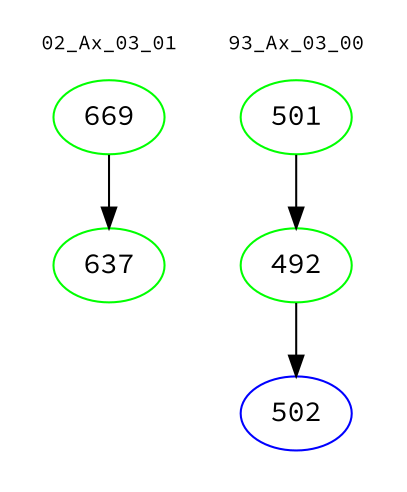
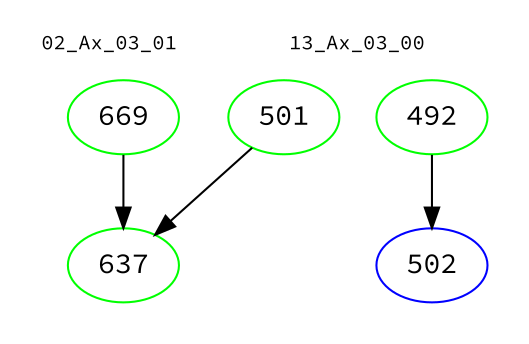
(297, 44) -> (358, 44)
(296, 181) -> (226, 172)
